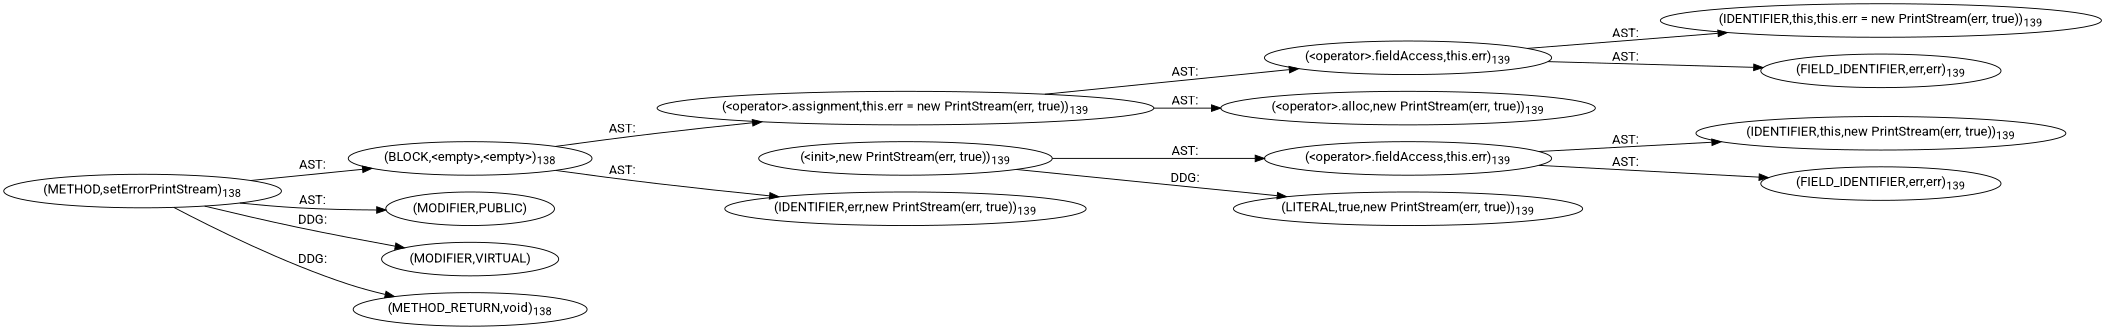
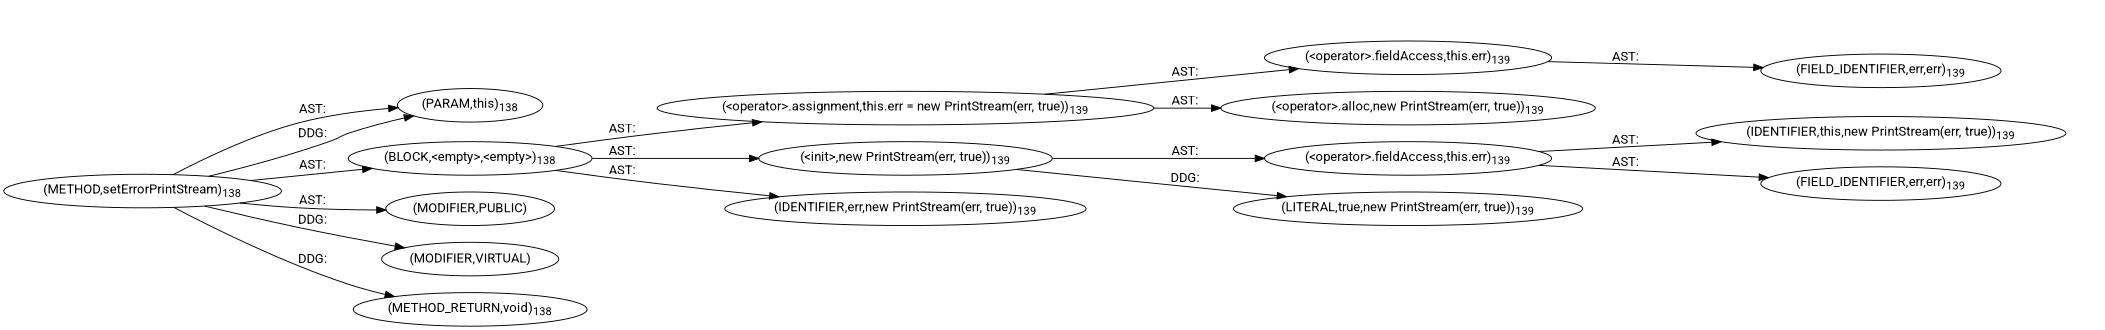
(1881, 21) -> none
none -> (470, 105)
none -> (671, 158)
